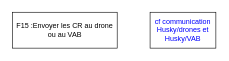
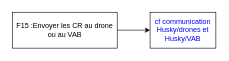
none -> (144, 30)
